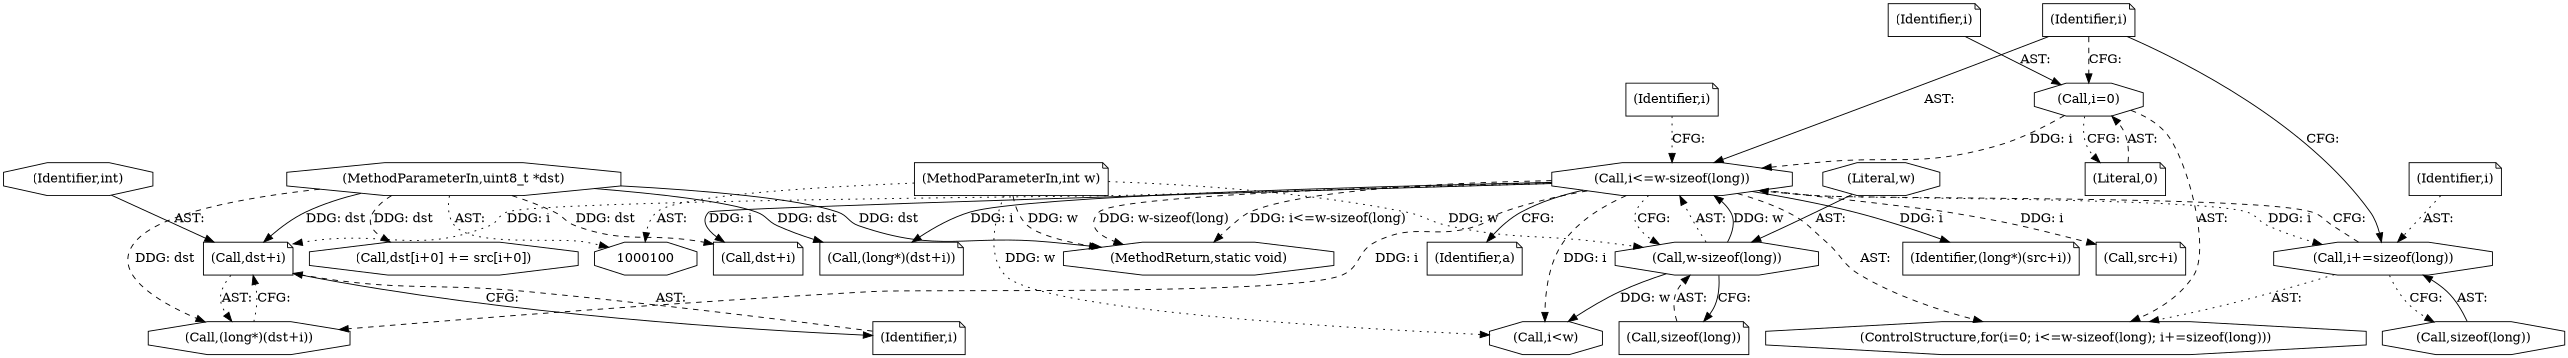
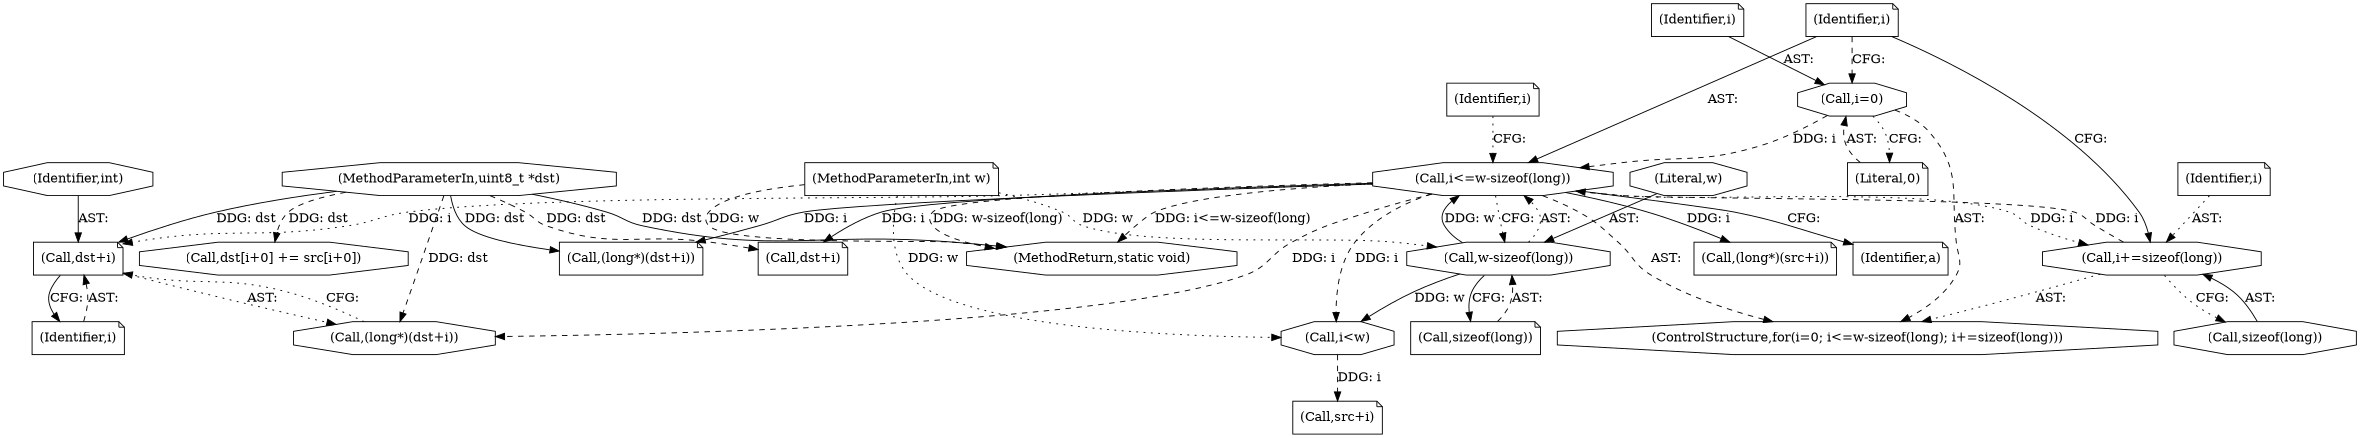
(1926, 209) -> (1338, 373)
(2352, 219) -> (2117, 219)
(646, 259) -> none
(1991, 259) -> (1765, 259)
